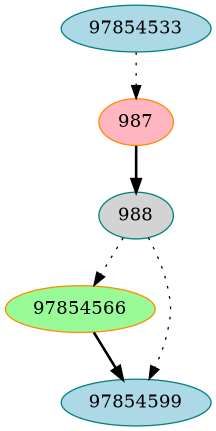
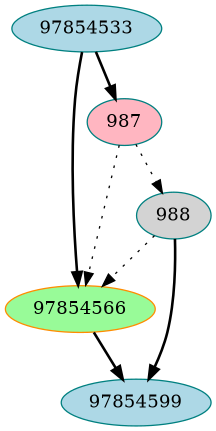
(136, 69) -> (103, 69)
(136, 122) -> (124, 122)
none -> (73, 162)
(136, 162) -> (146, 163)
none -> (104, 209)
(170, 302) -> (172, 304)
